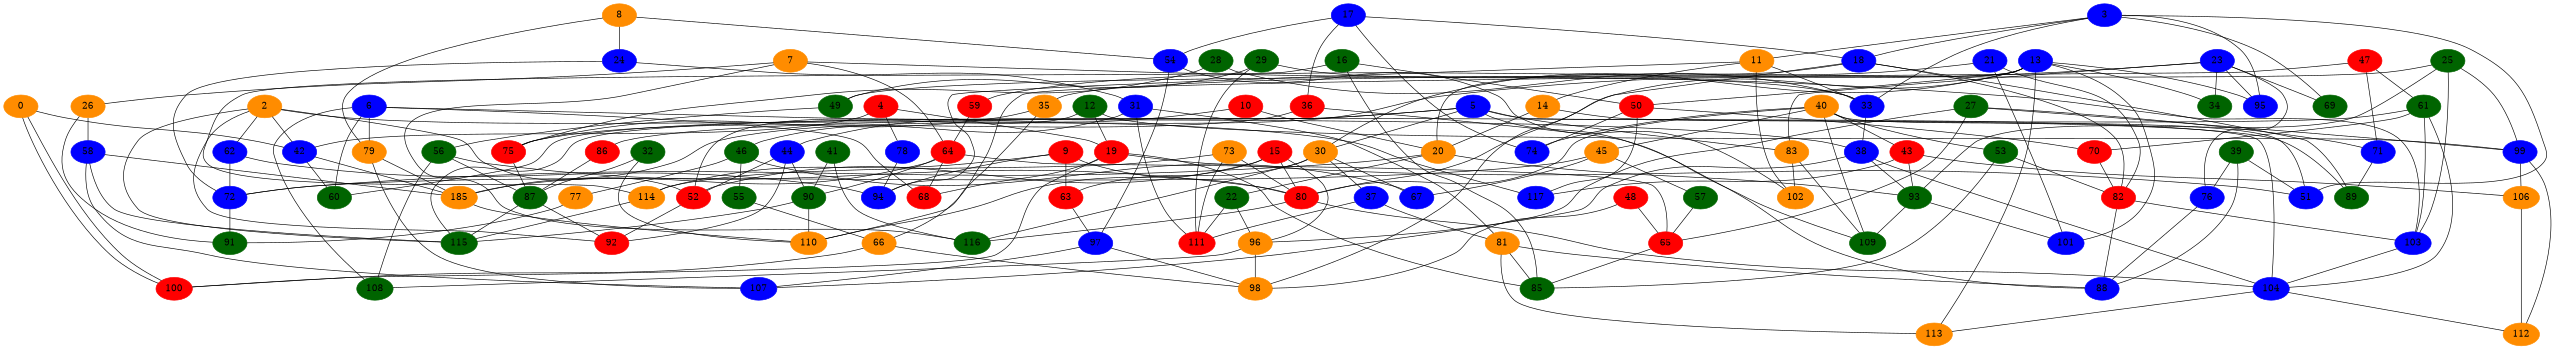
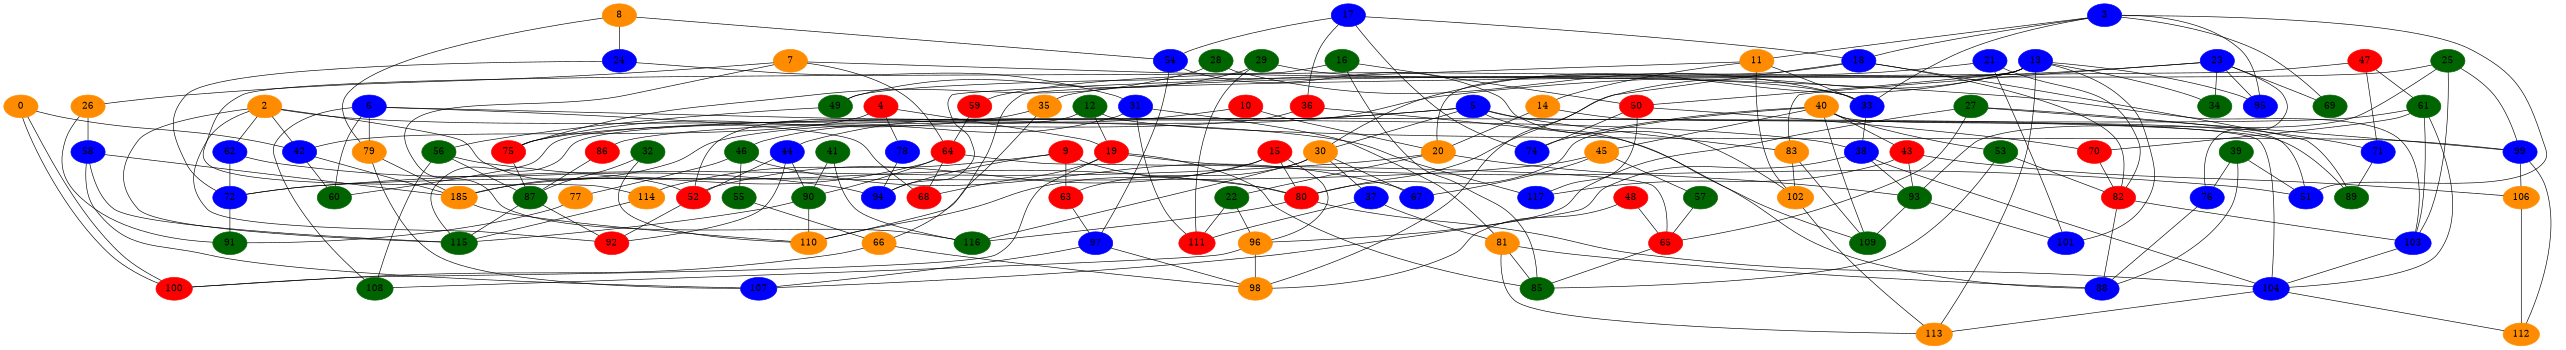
(1229, 152) -> none
none -> (1851, 261)
